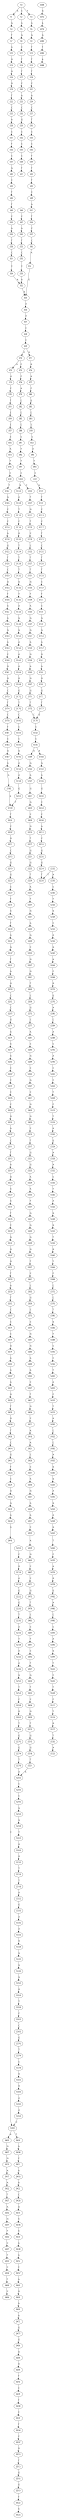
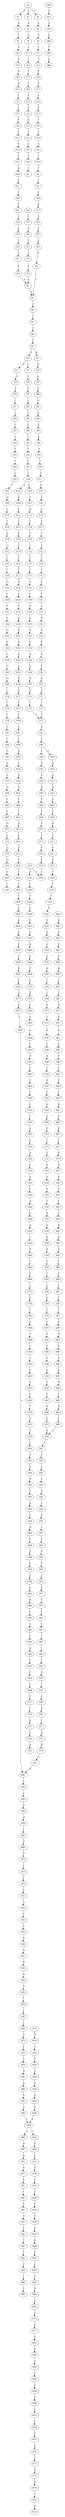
(15, 802) -> (18, 799)
(10, 917) -> none
(10, 1442) -> (53, 1430)
